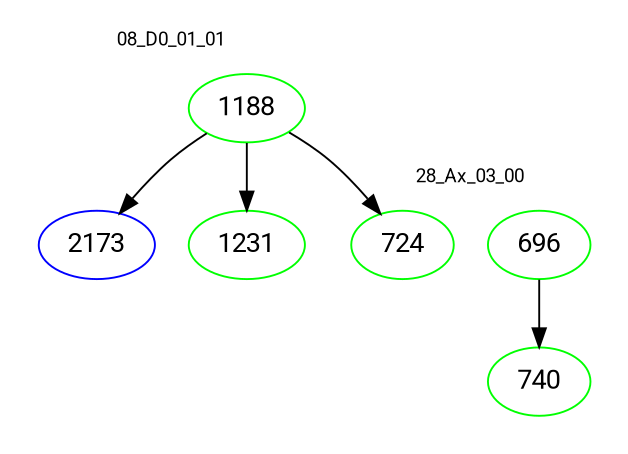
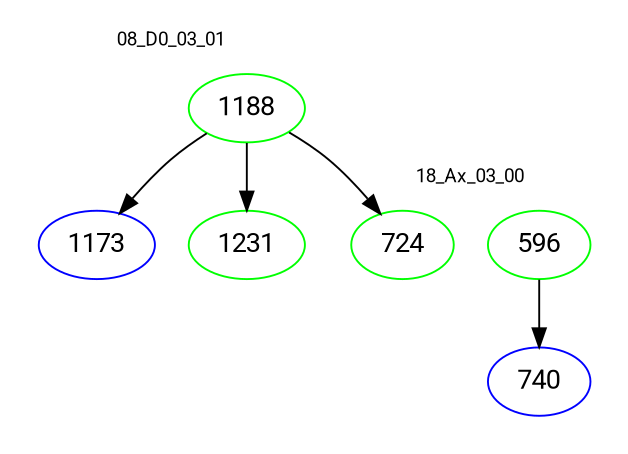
(172, 41) -> (172, 41)
(471, 178) -> (471, 178)
(97, 245) -> (97, 245)
(539, 245) -> (539, 245)
(539, 382) -> (539, 382)
